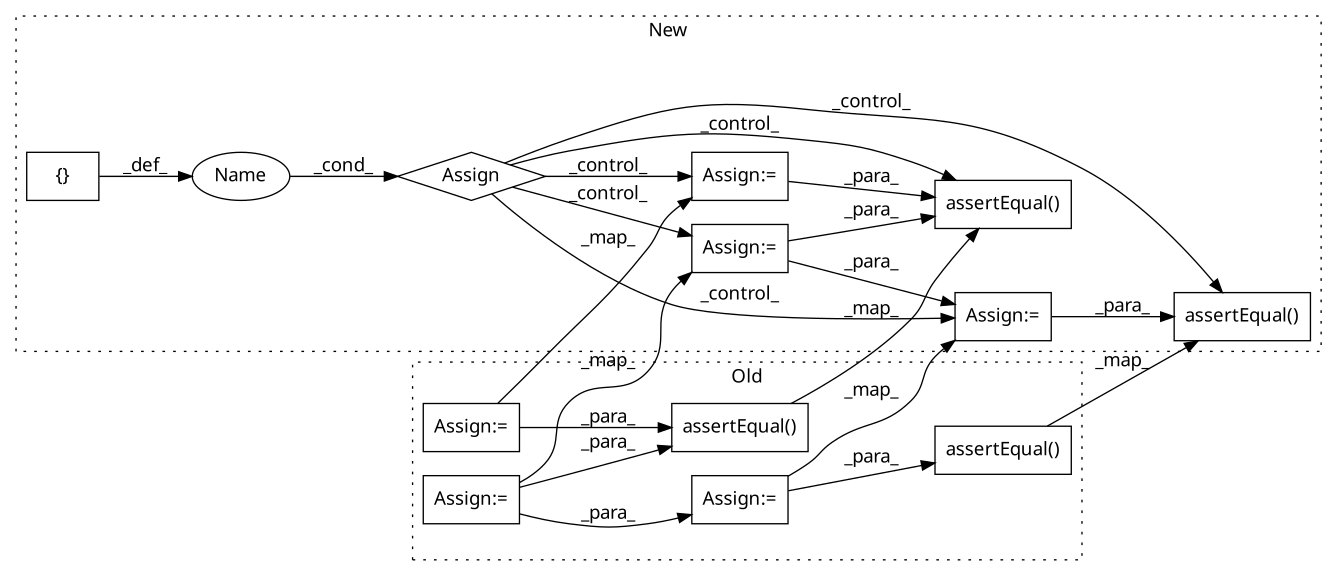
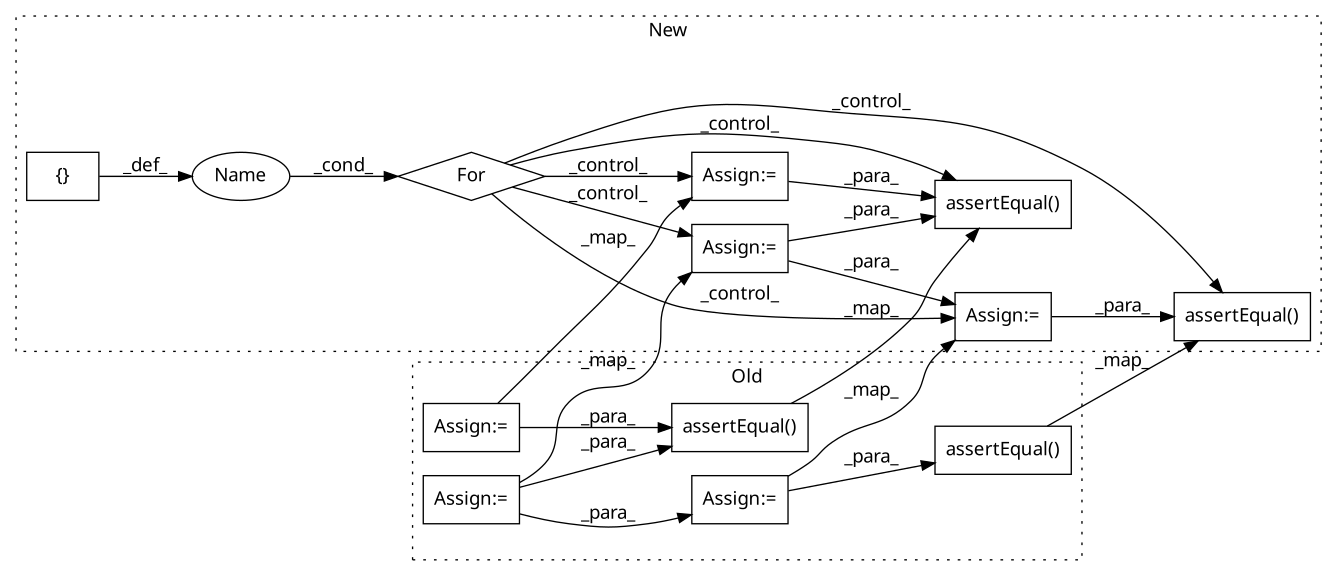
(471, 176) -> (471, 176)
